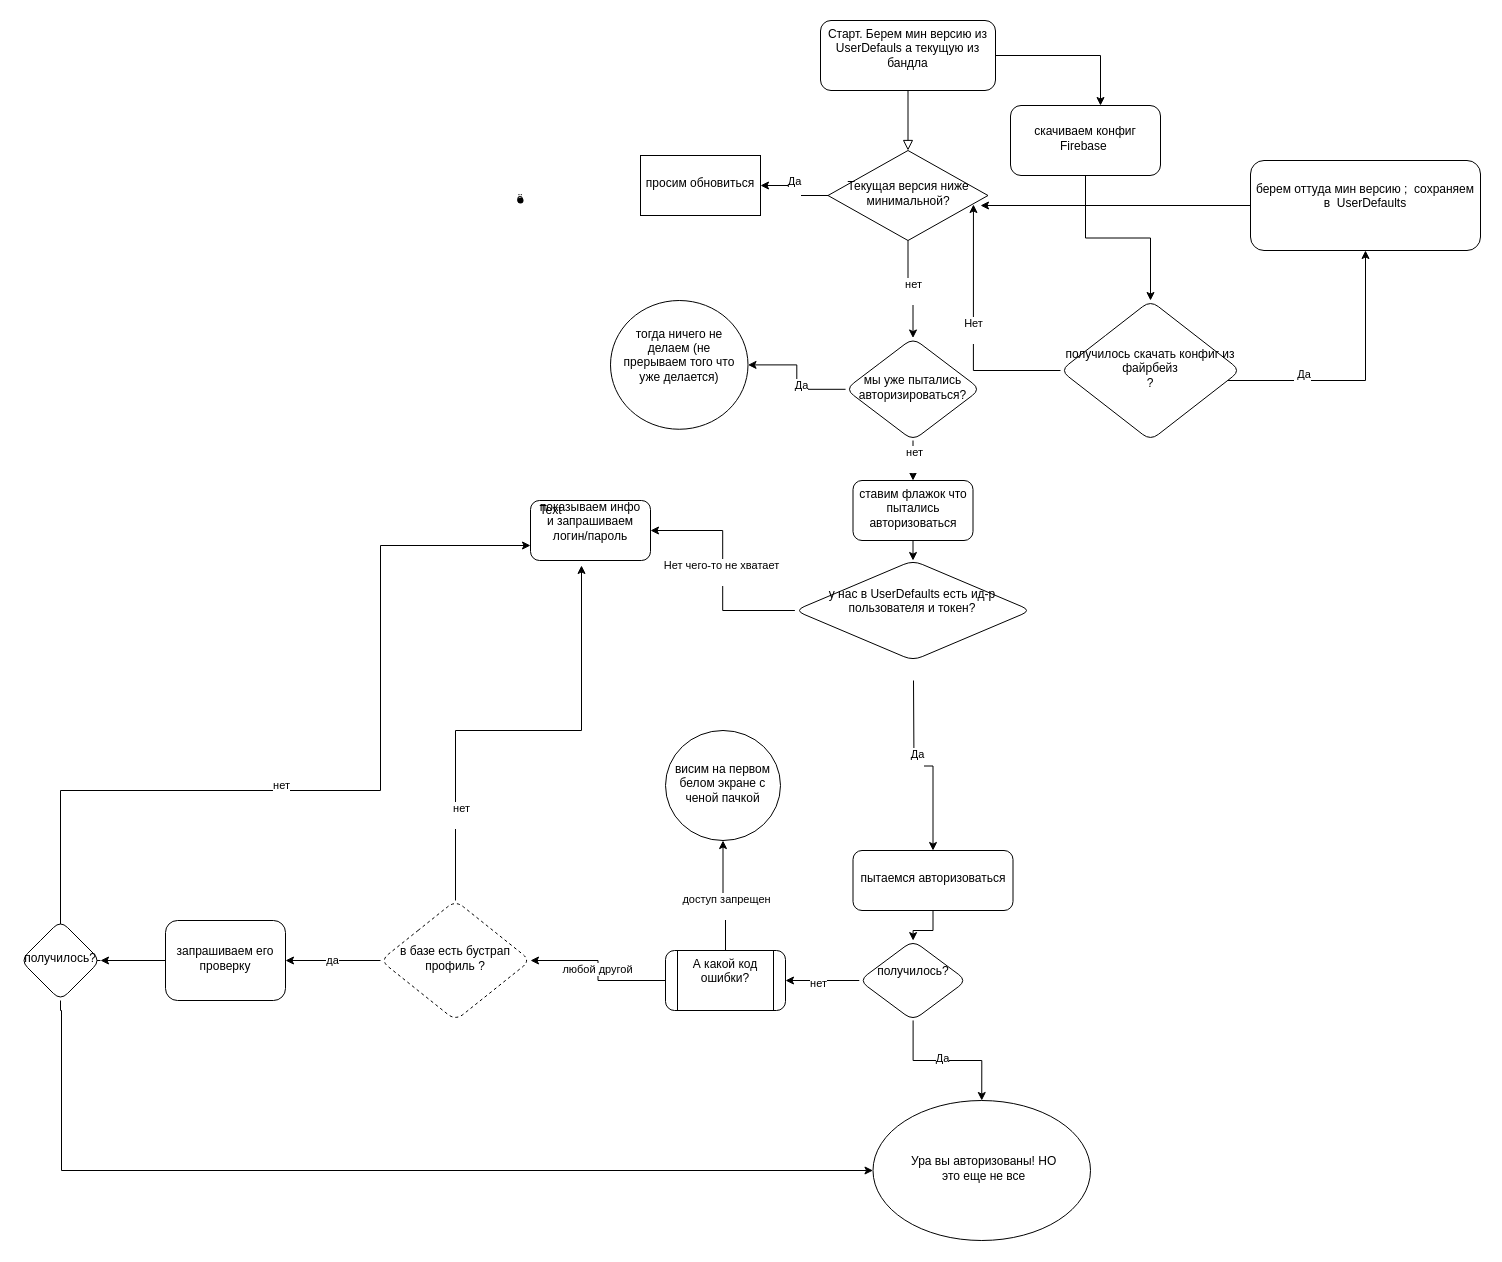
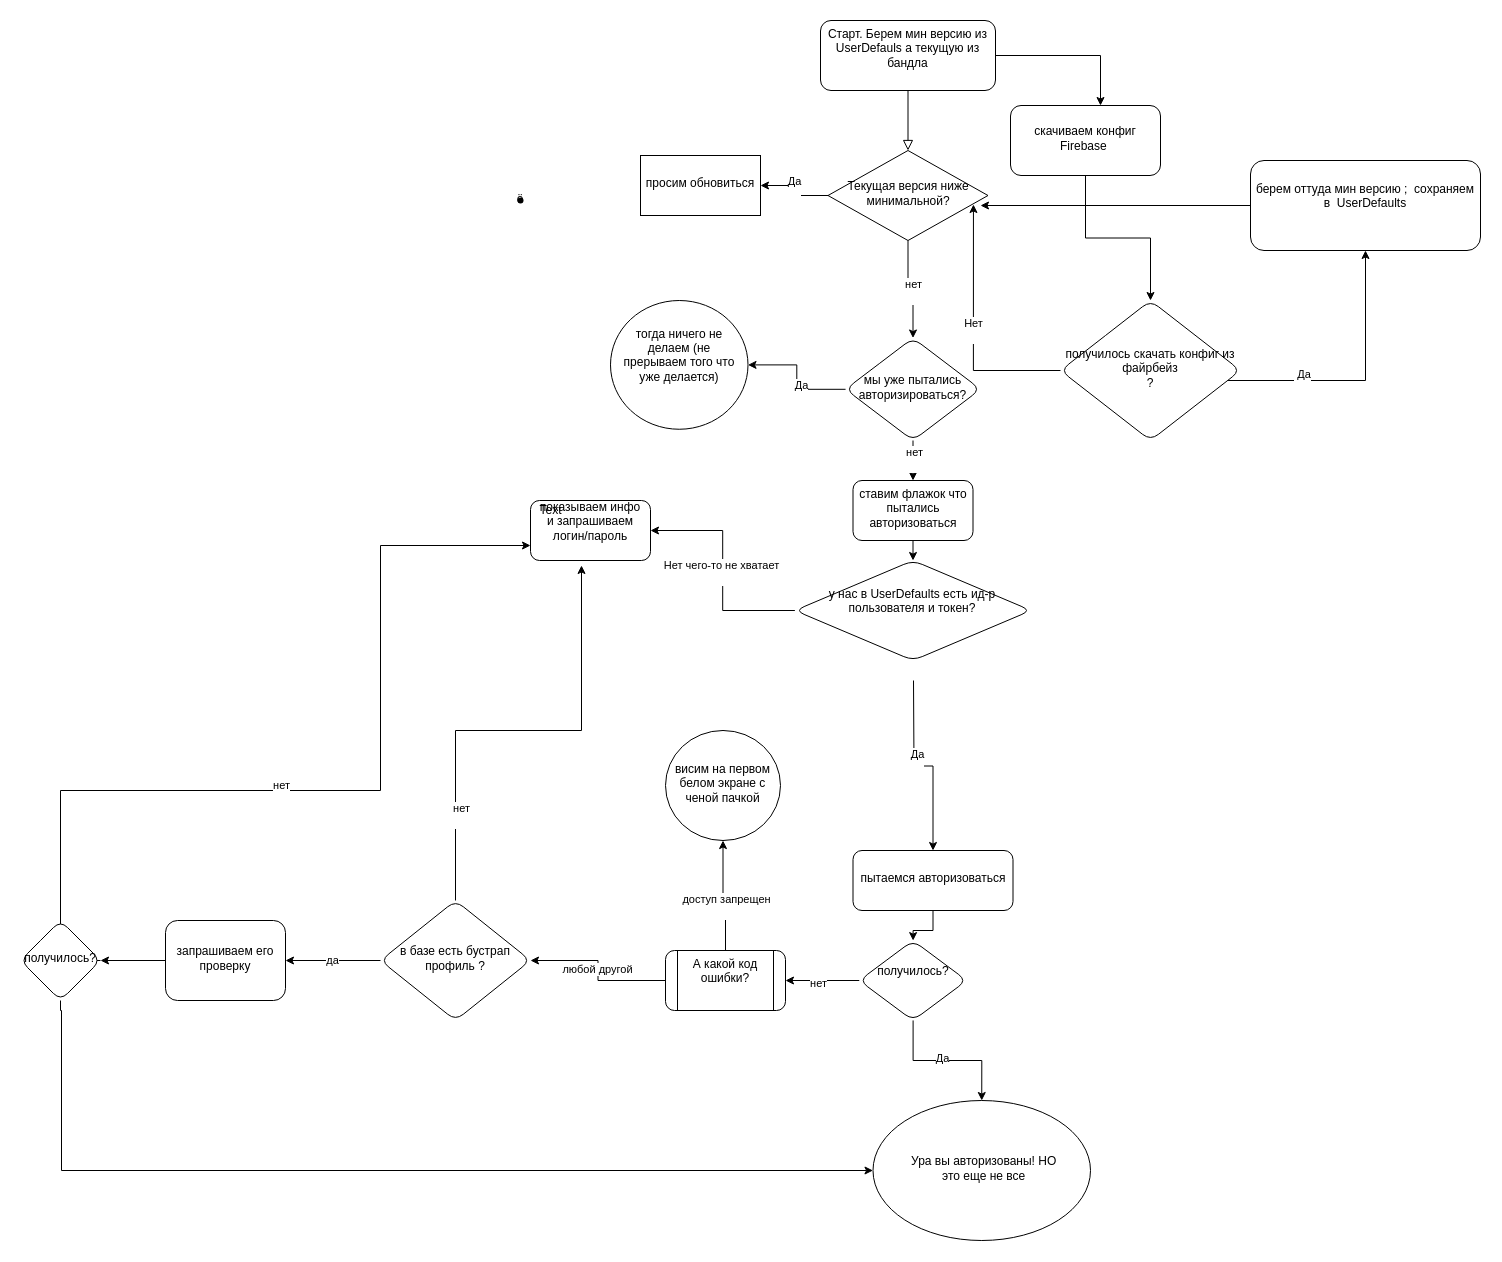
(456, 961) -> (456, 961)
